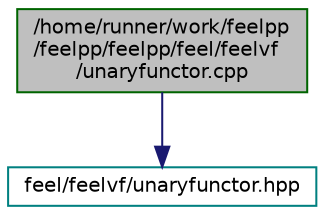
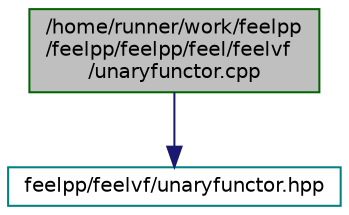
(162, 187) -> (174, 187)
